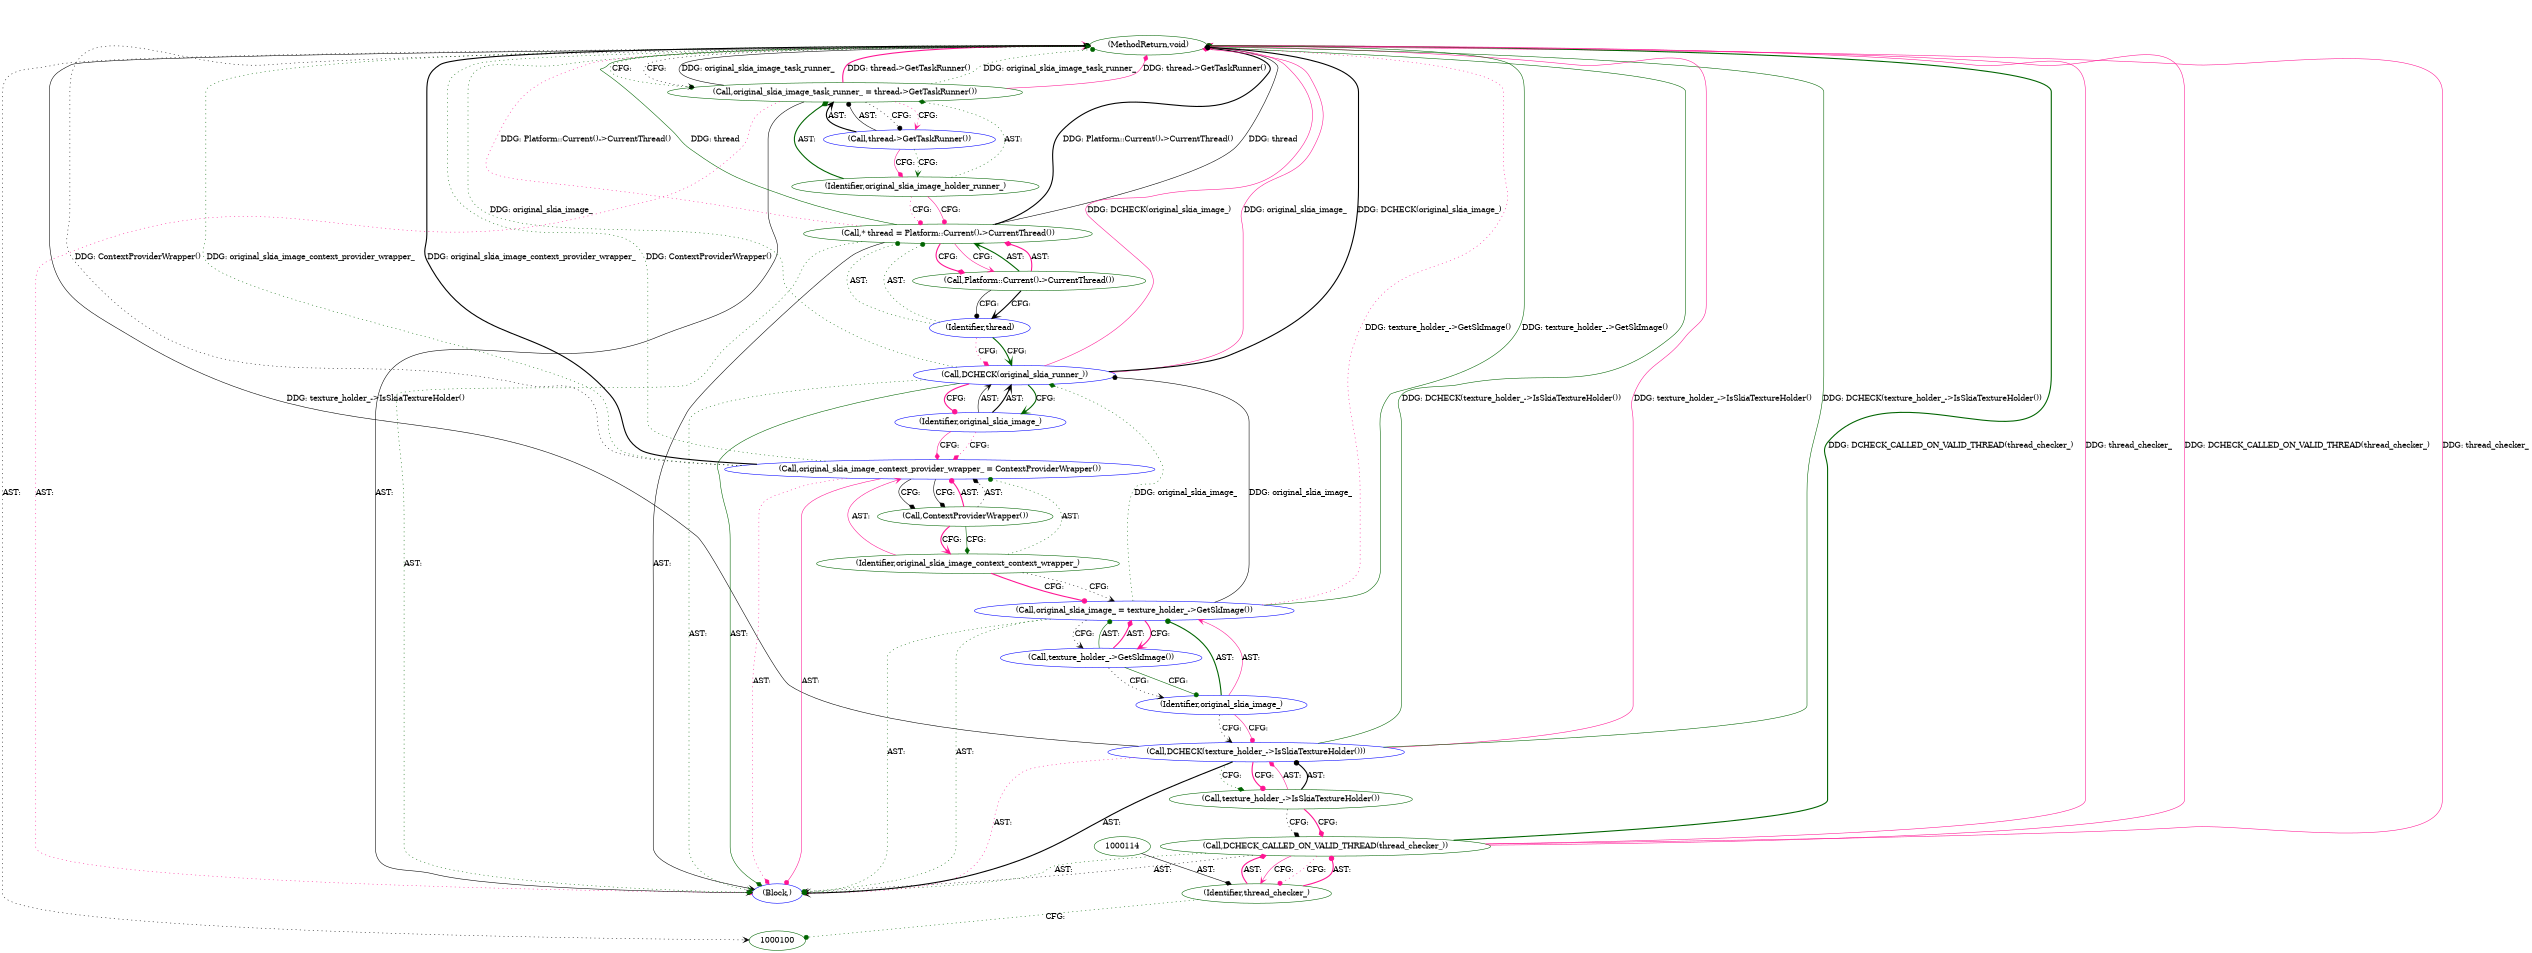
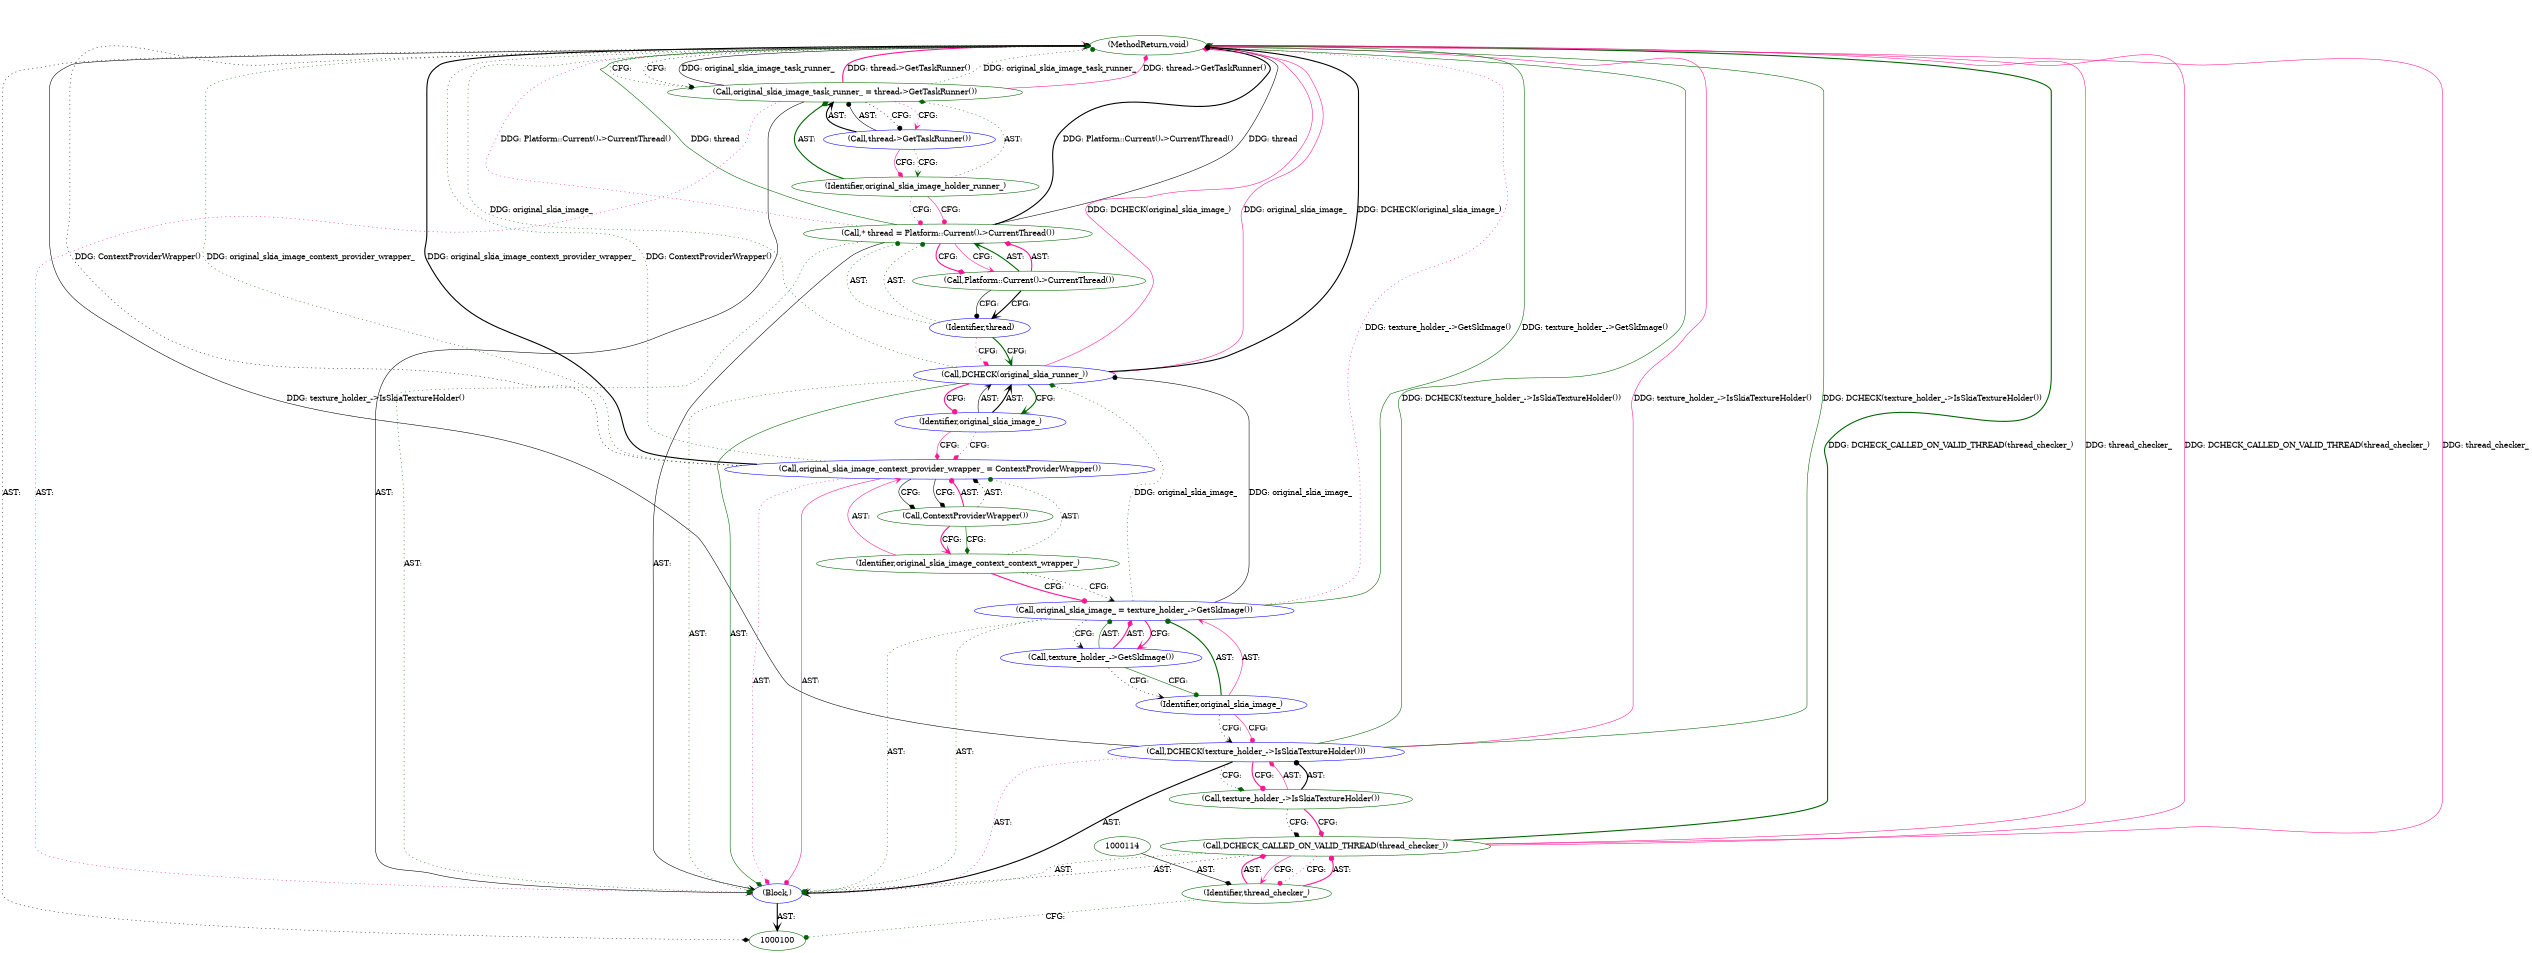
(3, 315) -> (3, 315)
none -> (777, 914)
